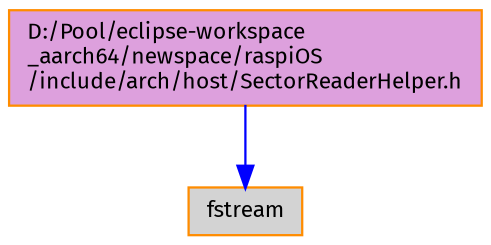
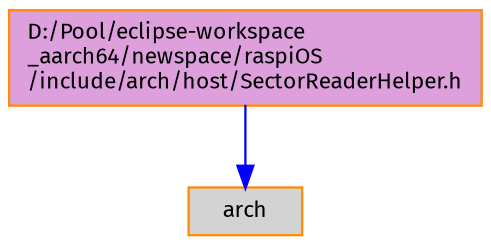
(245, 211) -> (245, 211)
